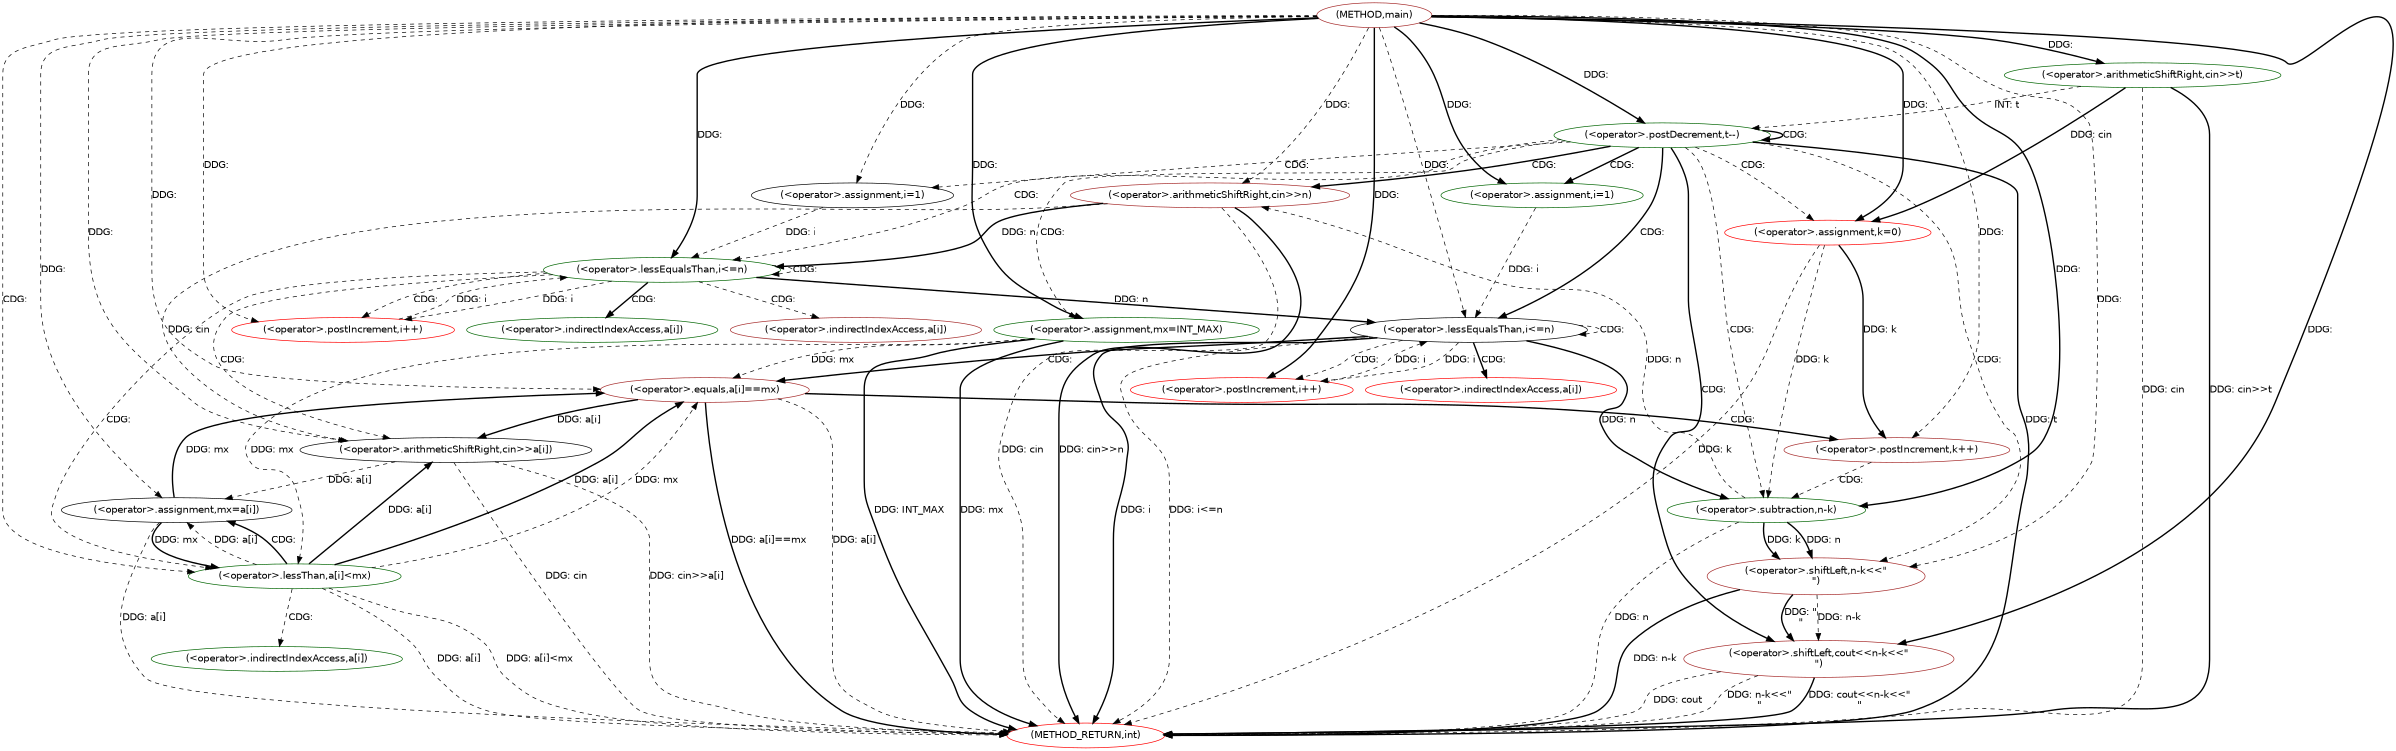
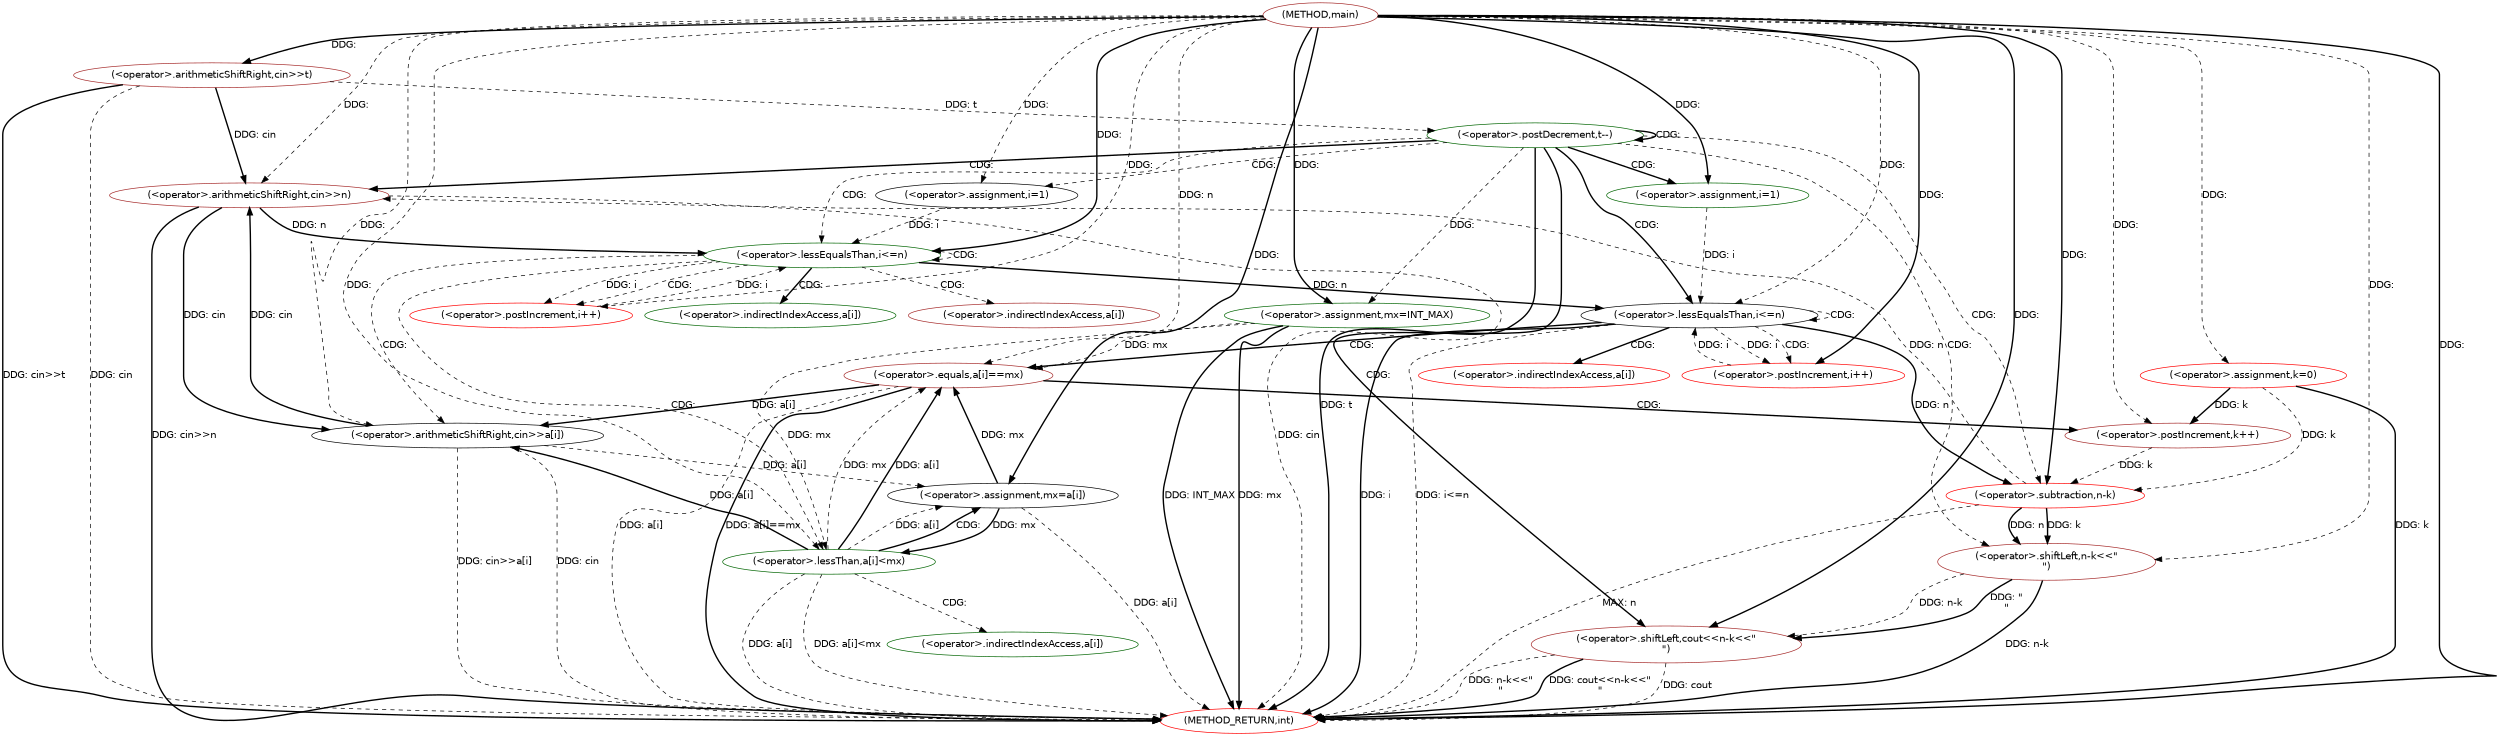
(1784, 35) -> (2113, 39)
(92, 42) -> (1222, 301)
(1533, 61) -> (2439, 447)
(2143, 75) -> (212, 75)
(2007, 105) -> (961, 105)
(2006, 161) -> (230, 132)
(1754, 178) -> none
(166, 195) -> (1196, 195)
(509, 216) -> (184, 362)
(1054, 233) -> (1464, 225)
(17, 300) -> (361, 285)
none -> (251, 362)
(1853, 480) -> (2136, 466)
(1766, 510) -> (2045, 496)
(1532, 557) -> (2026, 697)
(1632, 618) -> (1619, 603)
